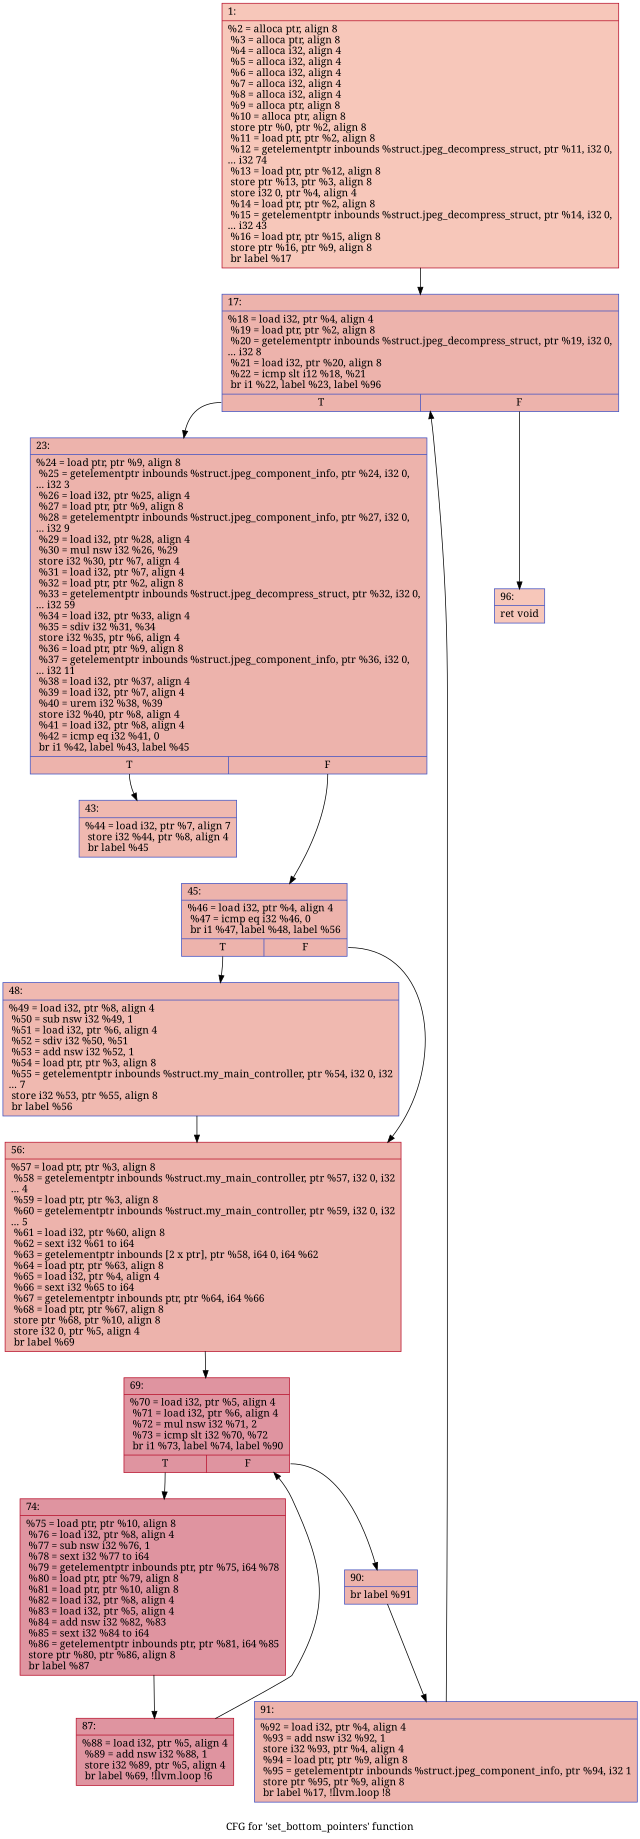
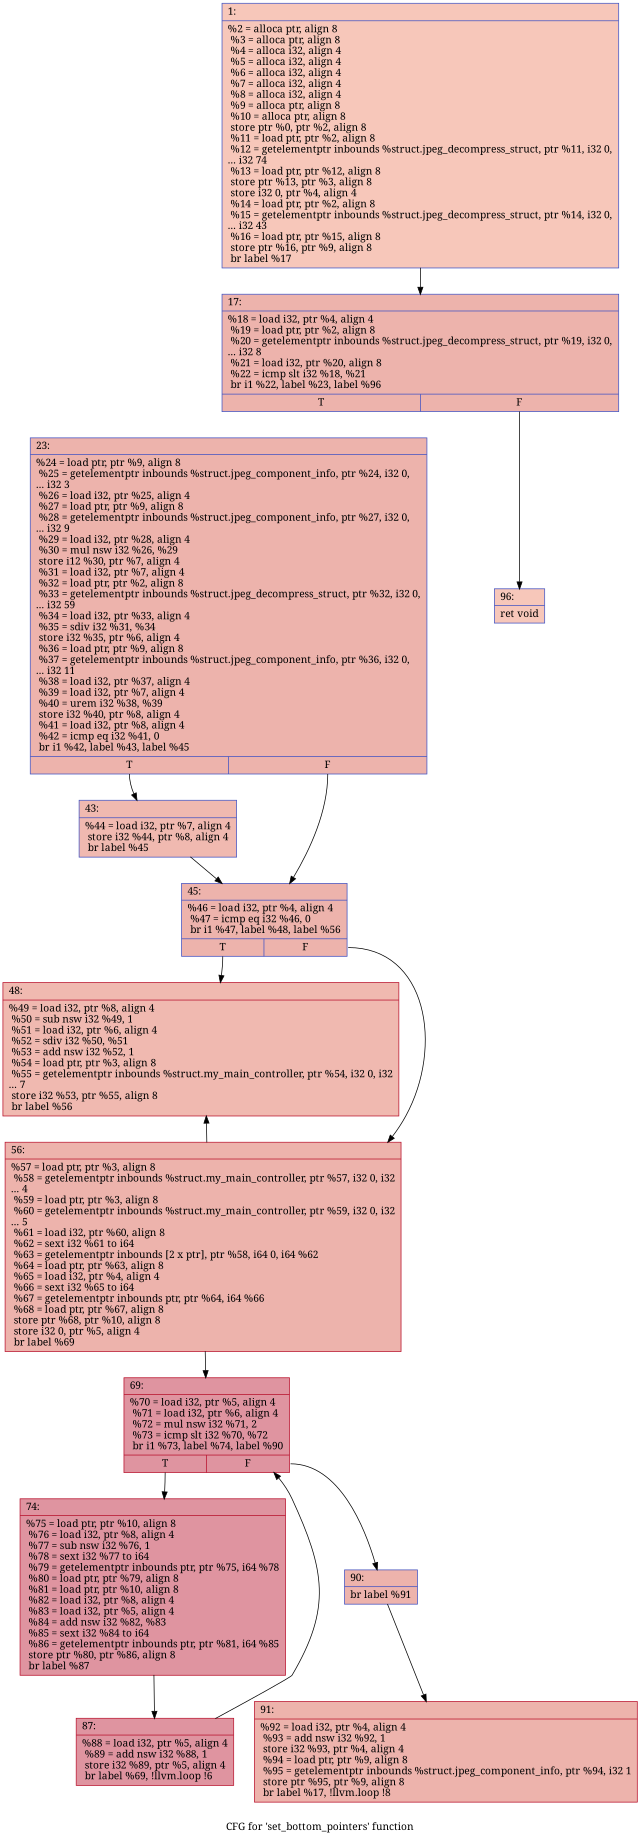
(420, 136) -> (420, 136)
(297, 374) -> (297, 374)
(198, 410) -> none
(108, 561) -> (108, 561)
(158, 826) -> (158, 826)
none -> (203, 868)
(201, 1049) -> (201, 1049)
(447, 1060) -> none
(197, 1125) -> (207, 1133)
(446, 1752) -> (446, 1752)
